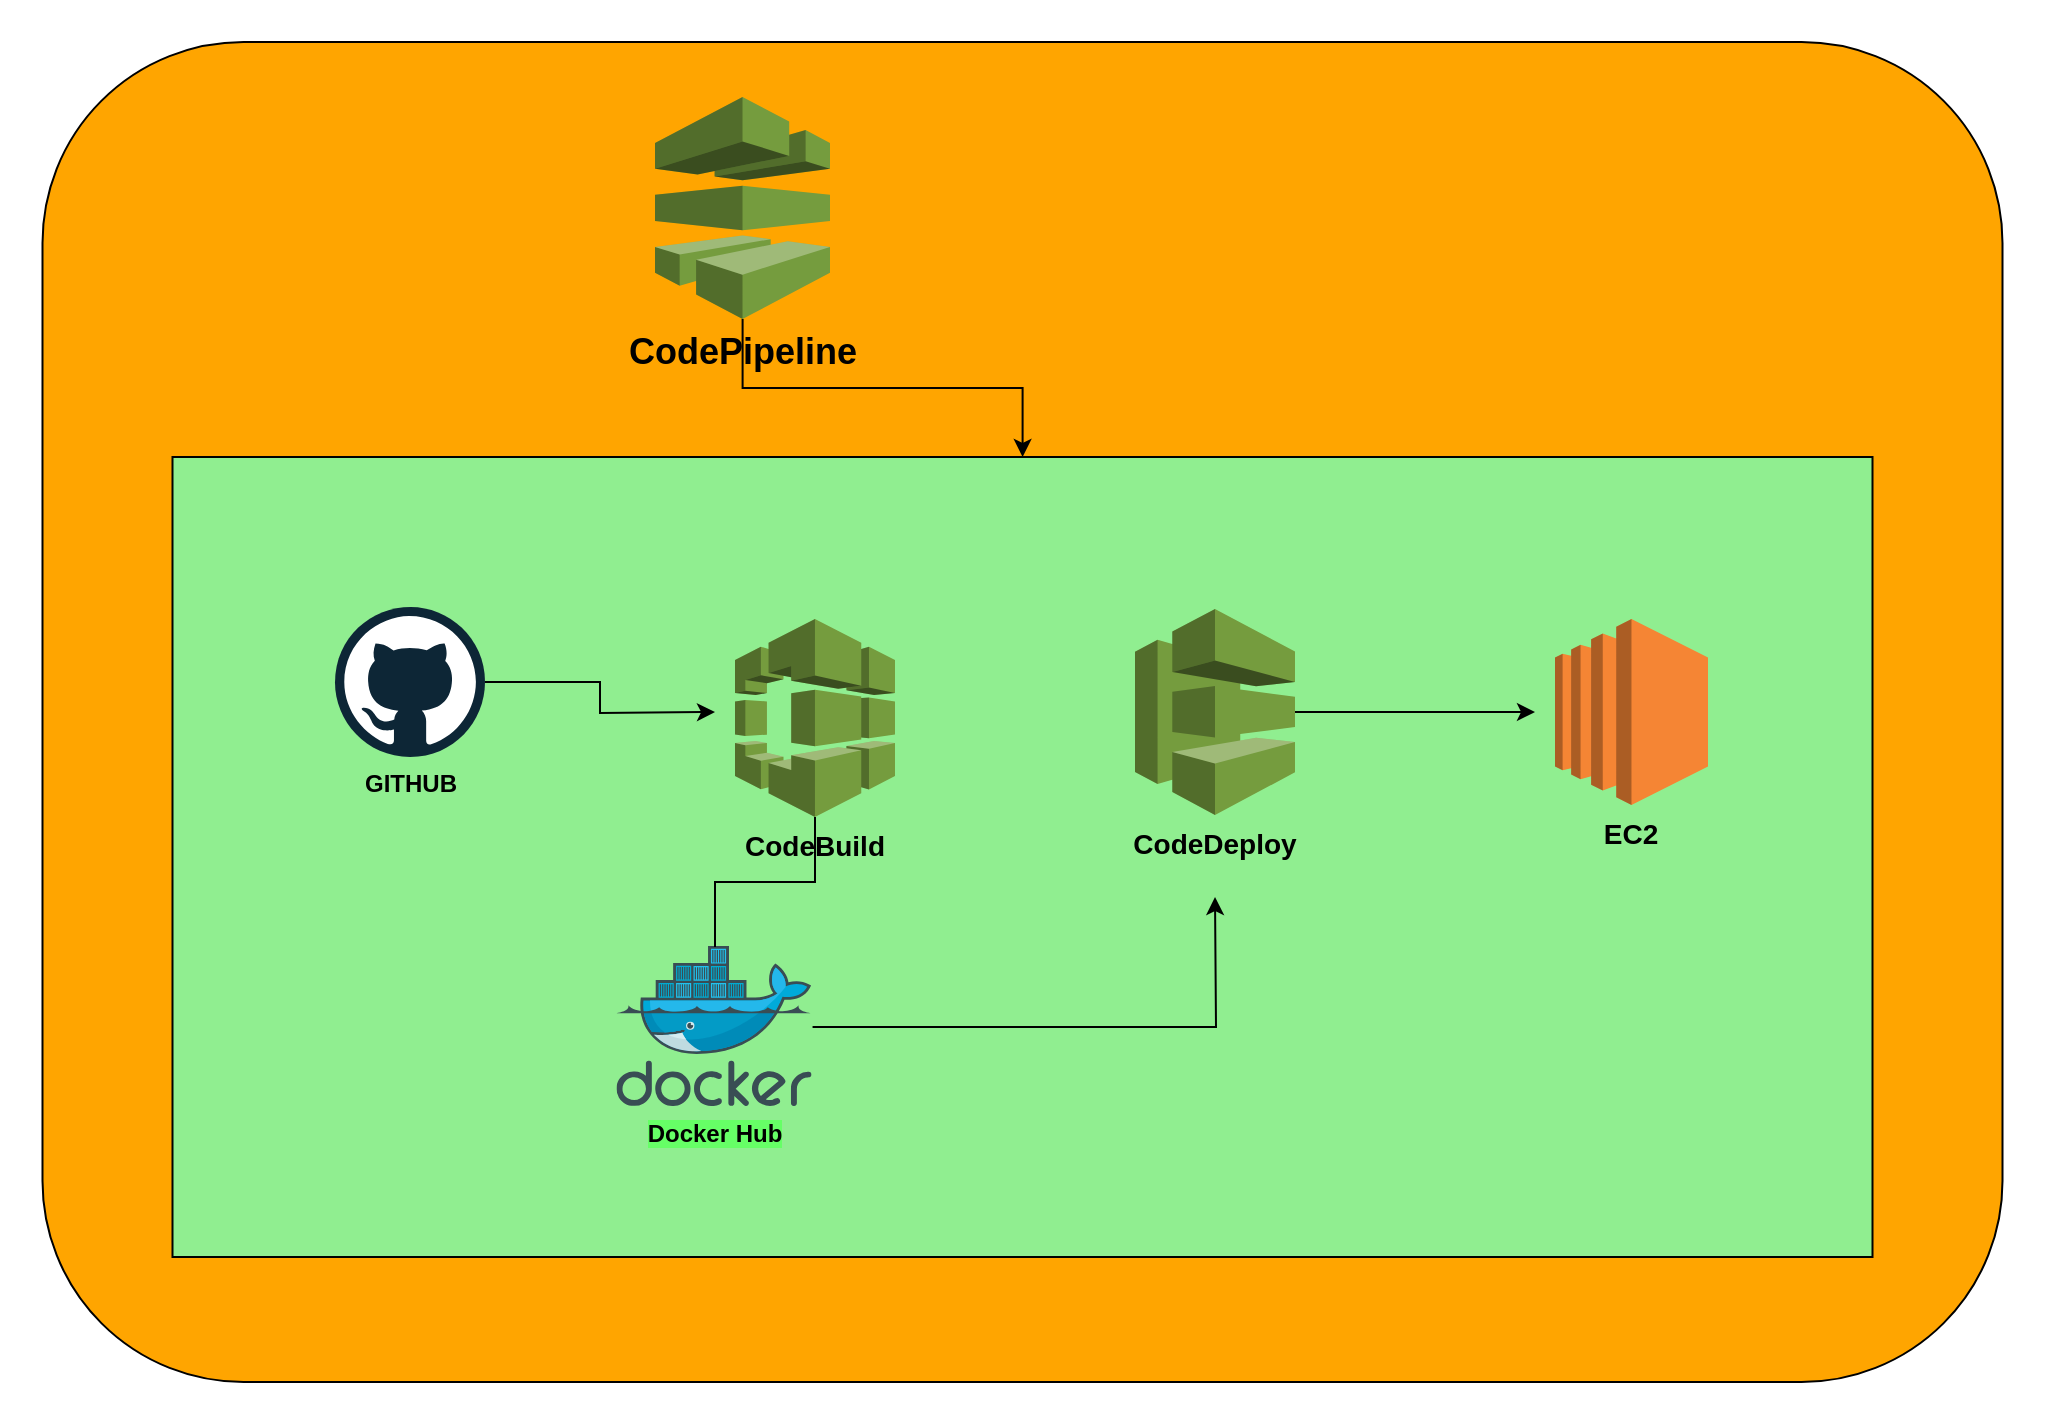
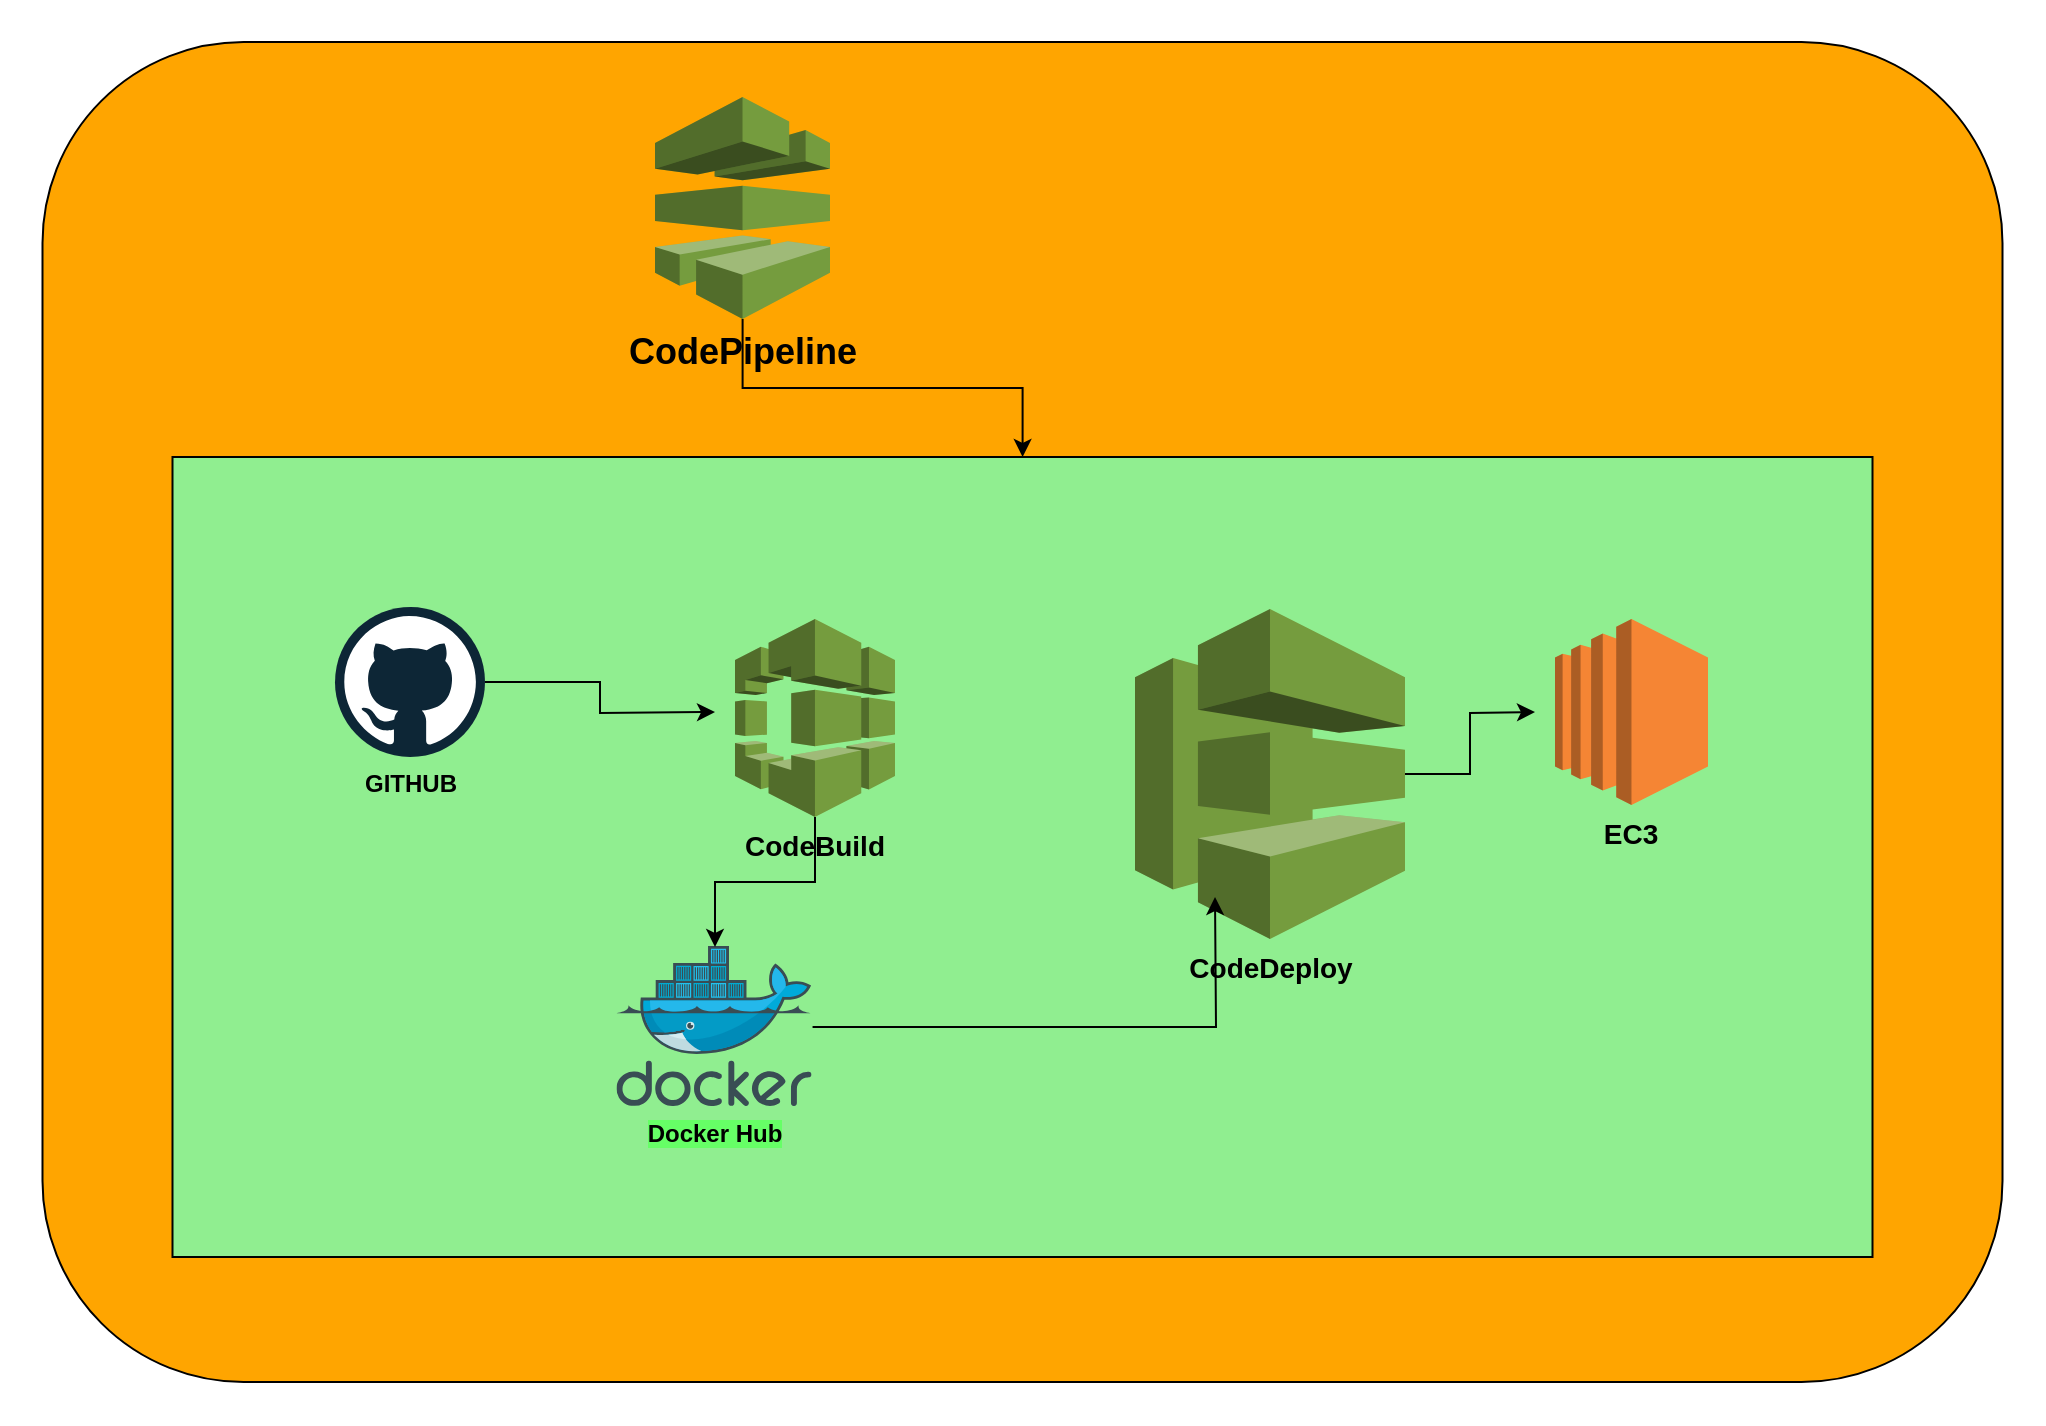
(1215, 712) -> (1270, 774)
(1632, 833) -> (1632, 833)
(715, 937) -> (715, 932)
